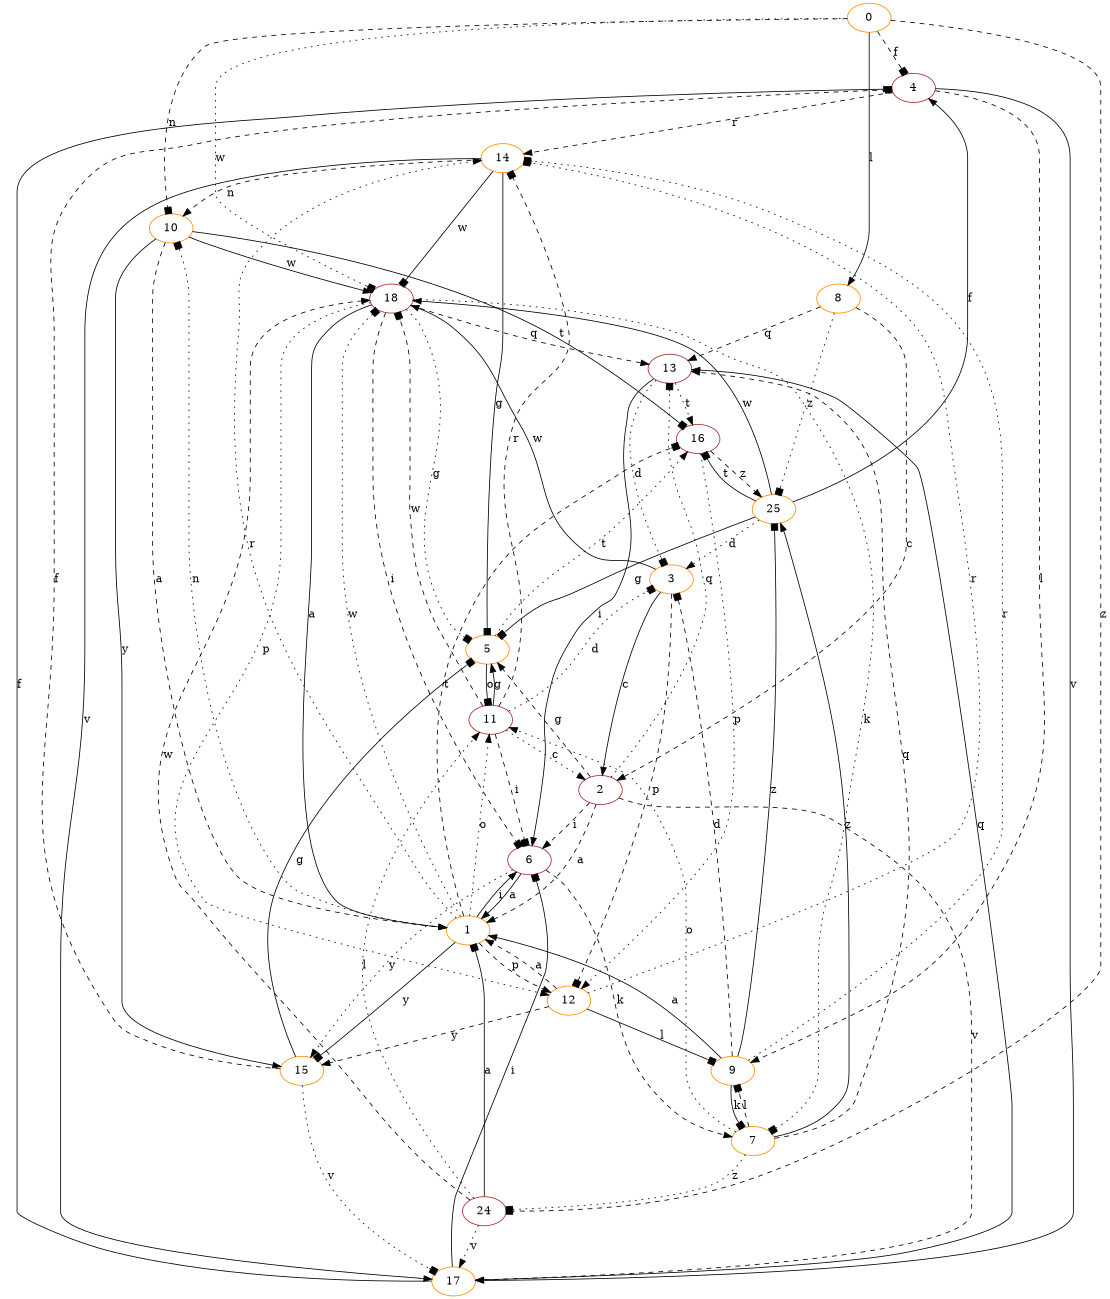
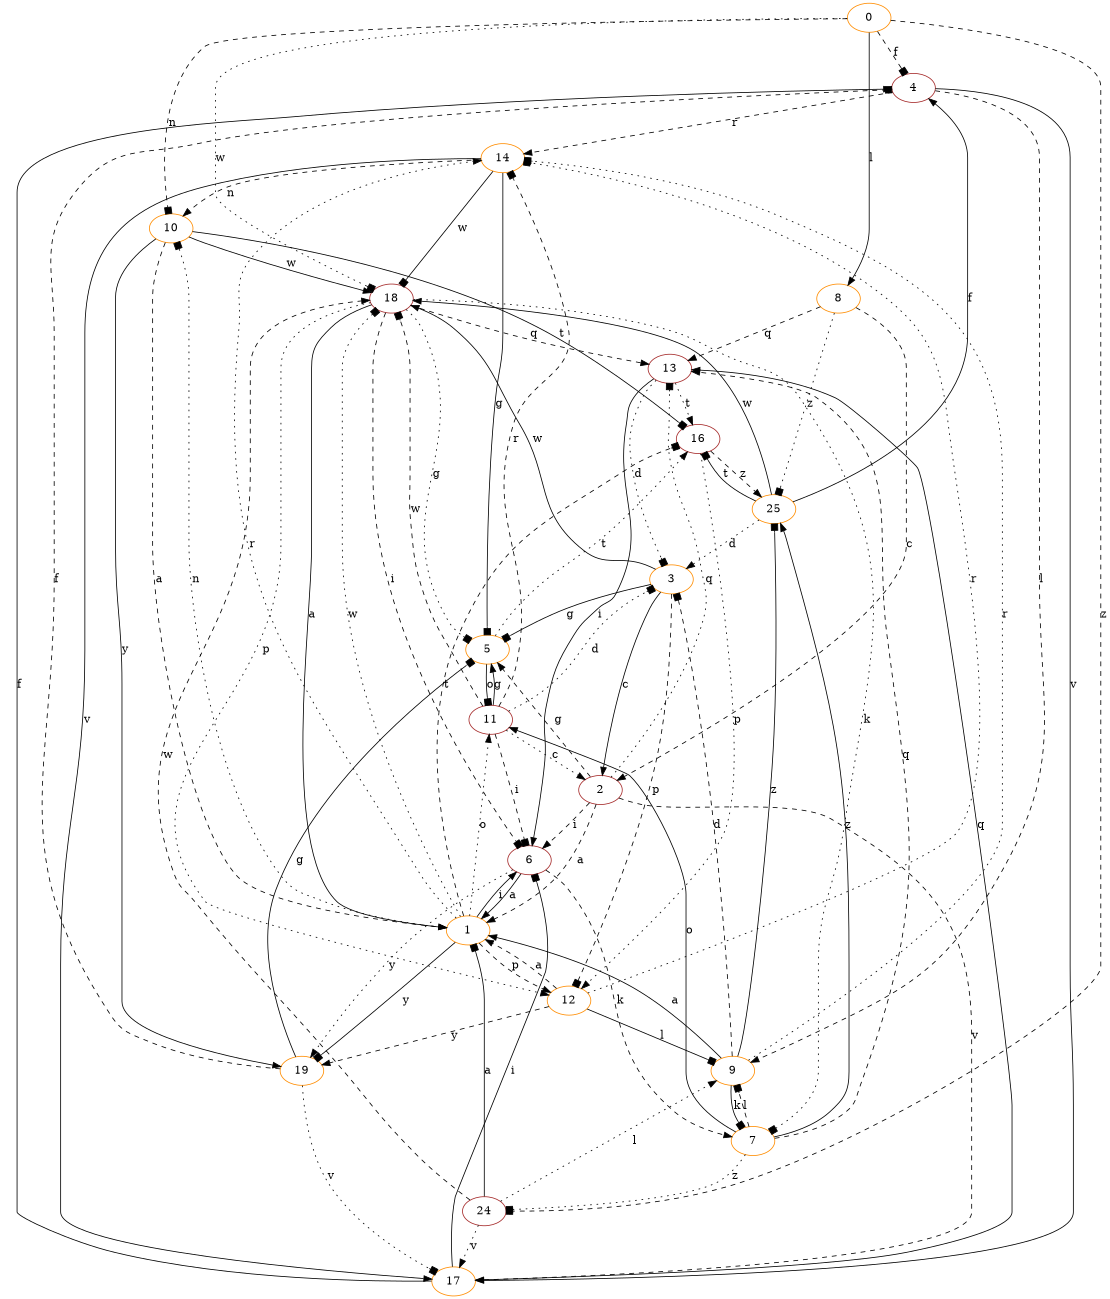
(615, 574) -> (579, 604)
(686, 896) -> (686, 896)
(363, 968) -> (605, 1143)
(302, 1071) -> (302, 1071)
